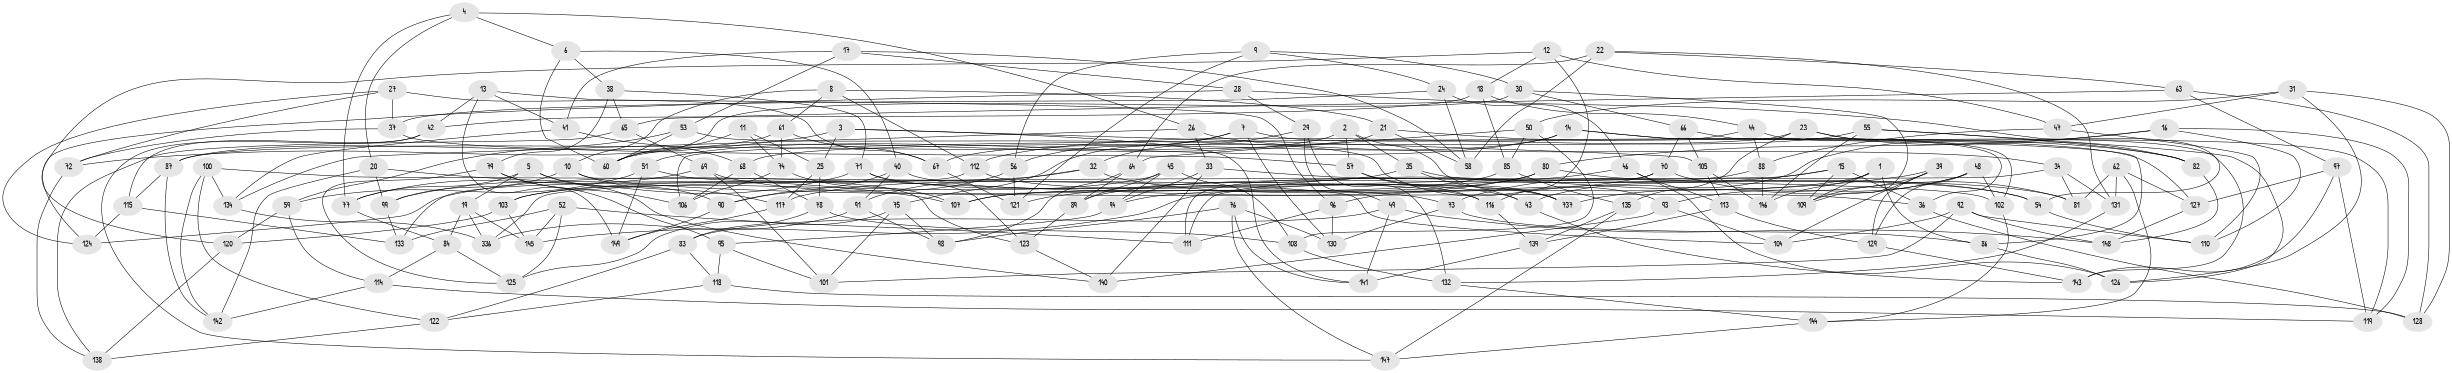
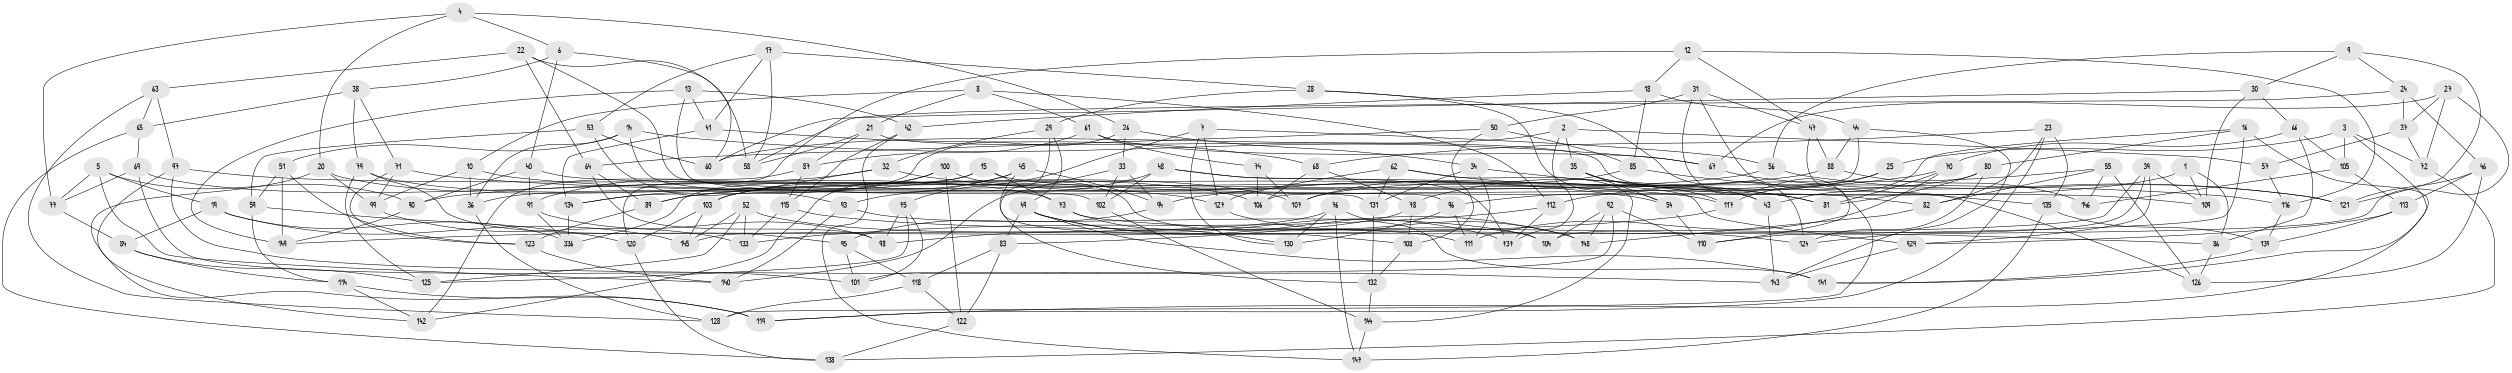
(743, 128) -> none
(1459, 186) -> (1265, 226)
(1822, 187) -> none
(1872, 245) -> (1911, 245)
